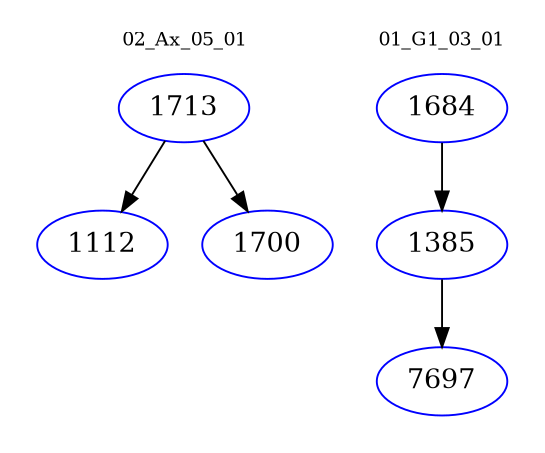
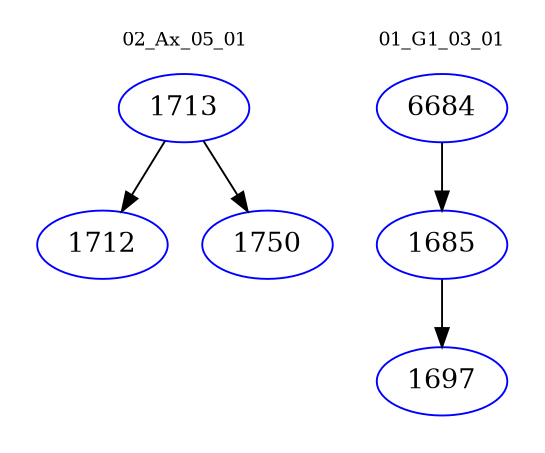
(442, 108) -> (442, 108)
(102, 245) -> (102, 245)
(268, 245) -> (268, 245)
(442, 245) -> (442, 245)
(442, 381) -> (442, 381)
